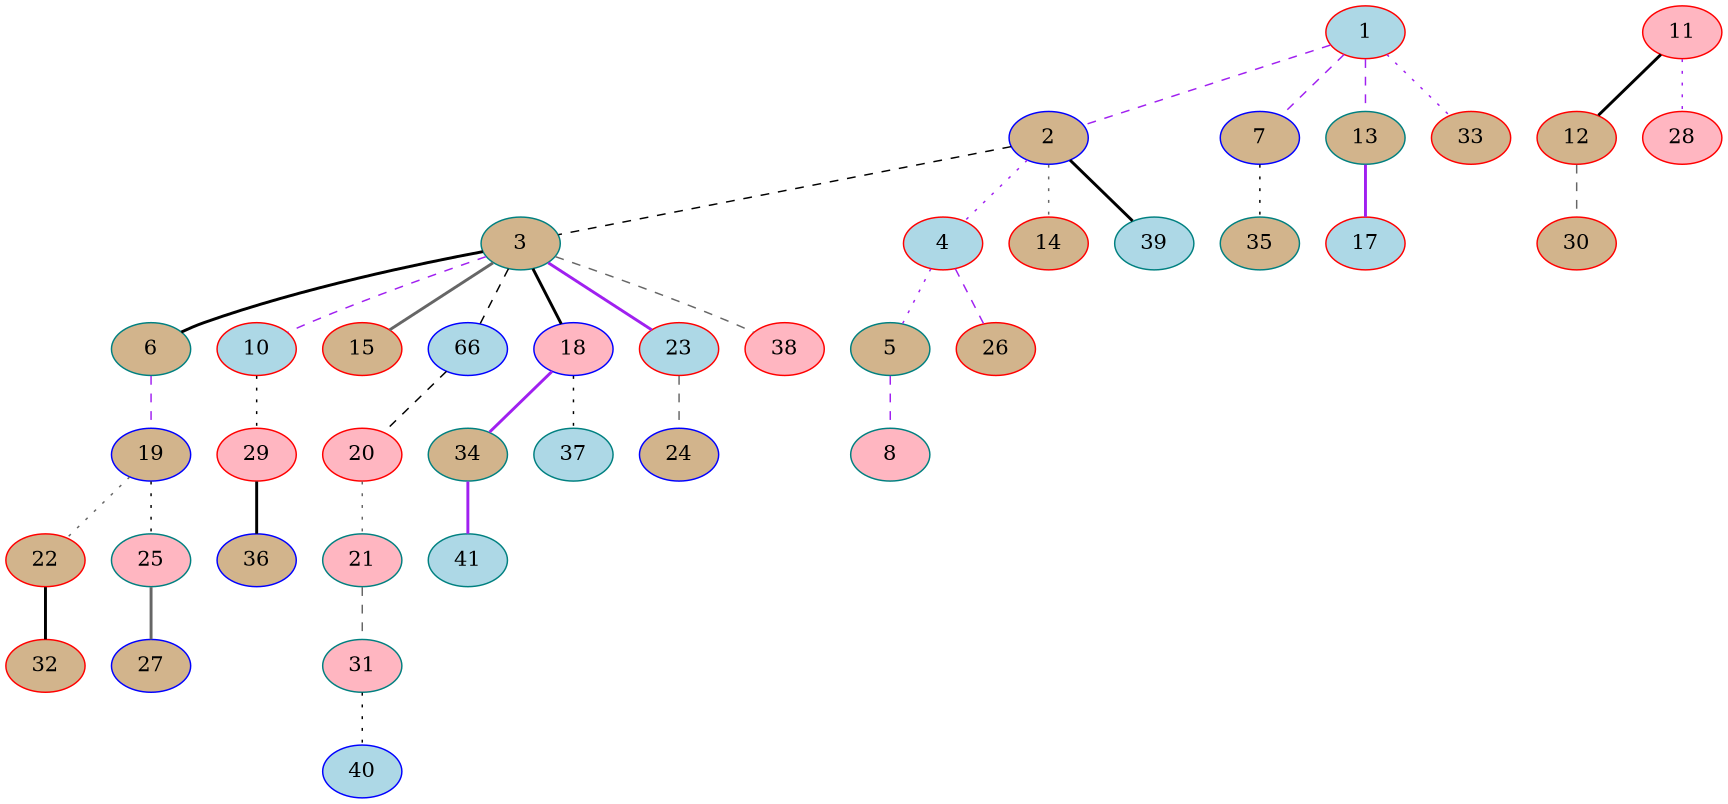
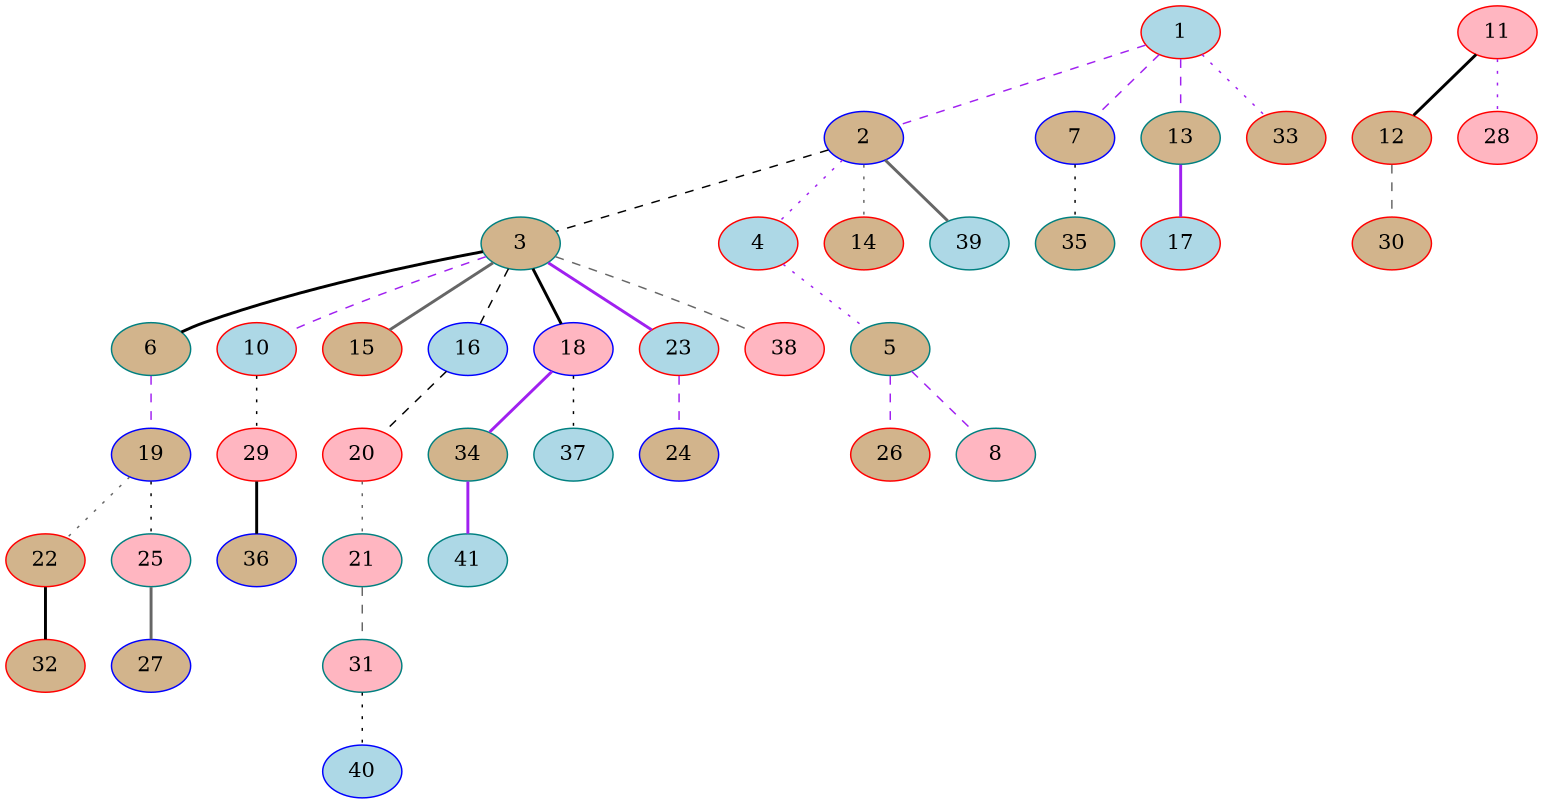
(1101, 191) -> (917, 191)
(970, 296) -> (890, 402)
(468, 349) -> (468, 349)
(679, 402) -> (679, 402)
